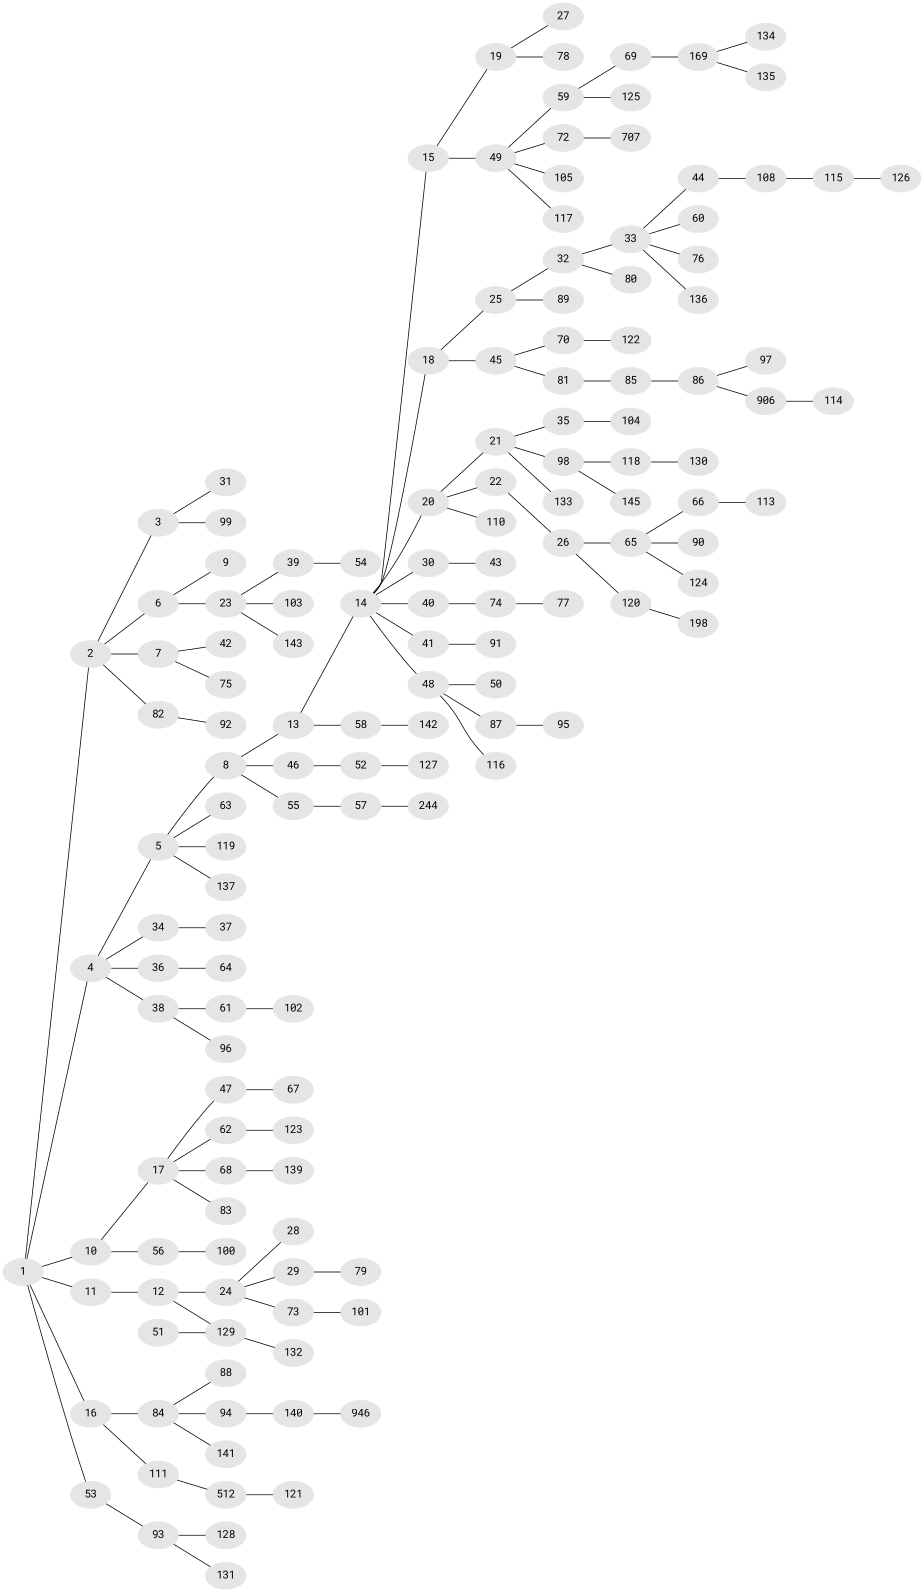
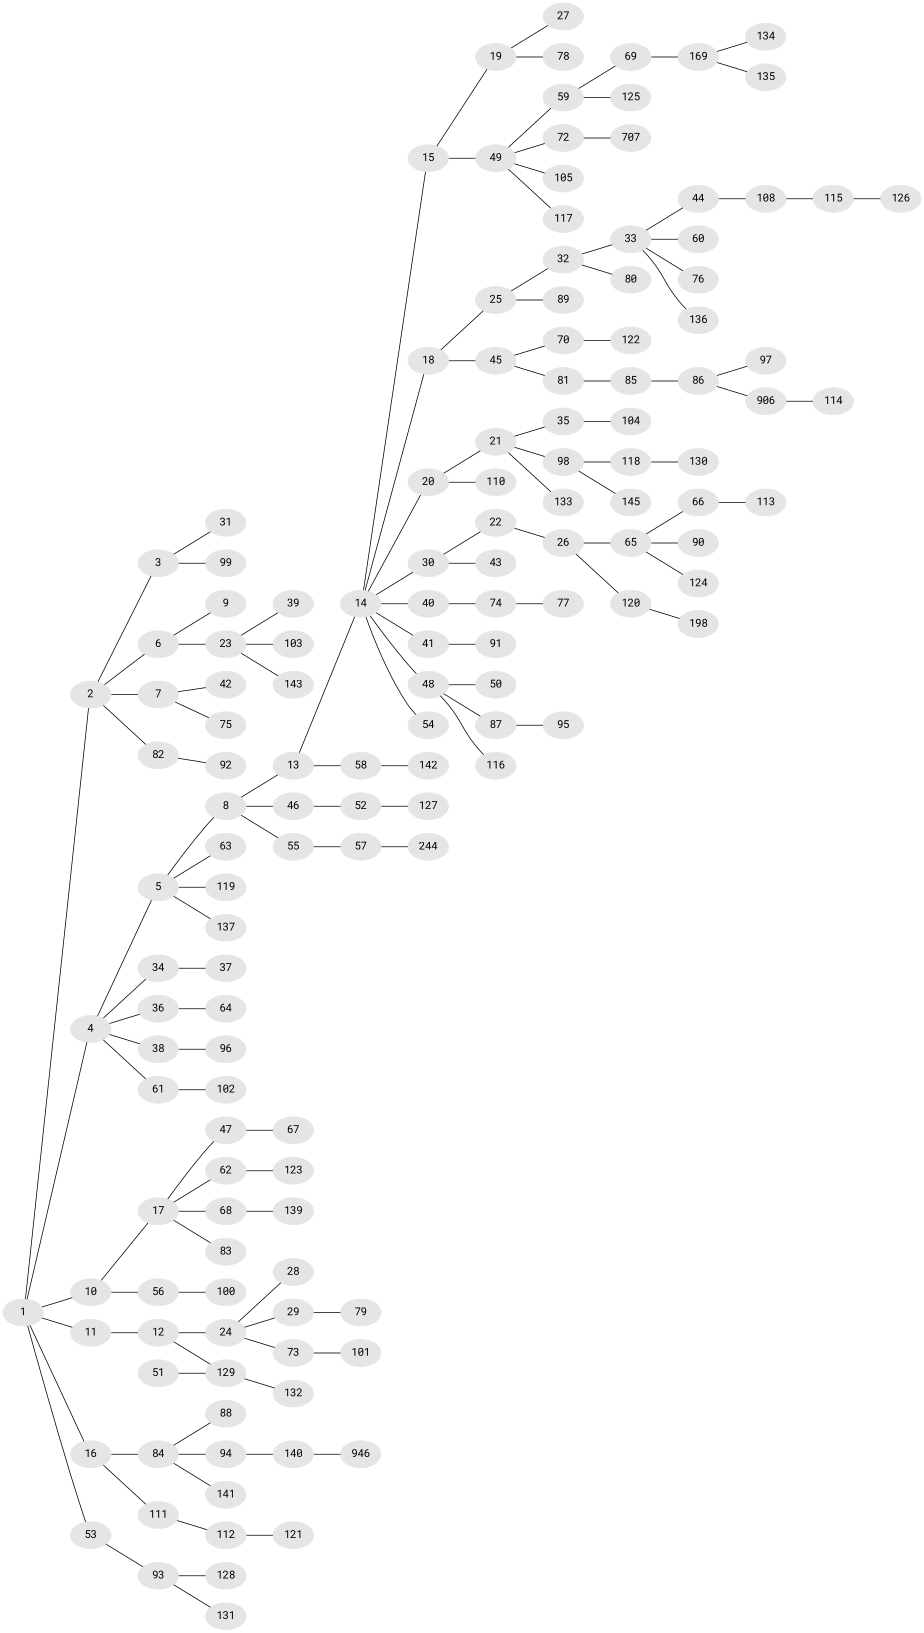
(462, 492) -> (462, 543)
(327, 563) -> (387, 668)
(192, 1009) -> (125, 1059)
(226, 1495) -> (226, 1535)
